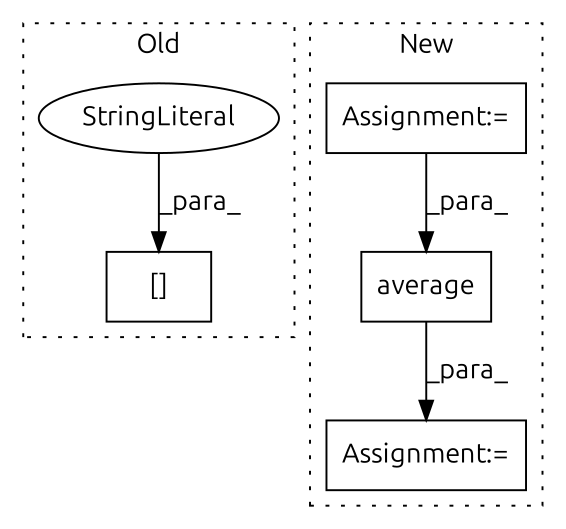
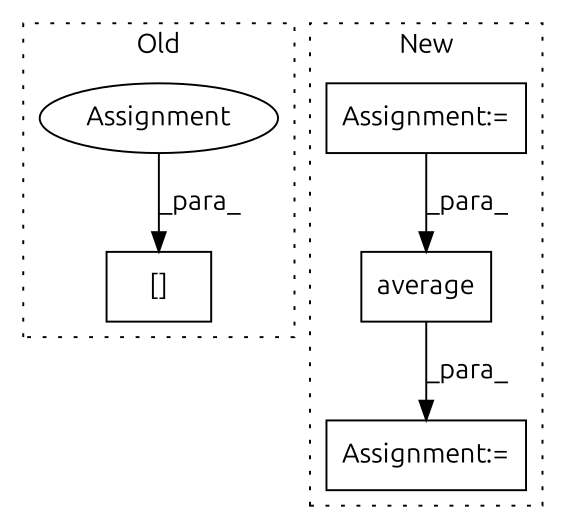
(159, 118) -> (159, 118)
